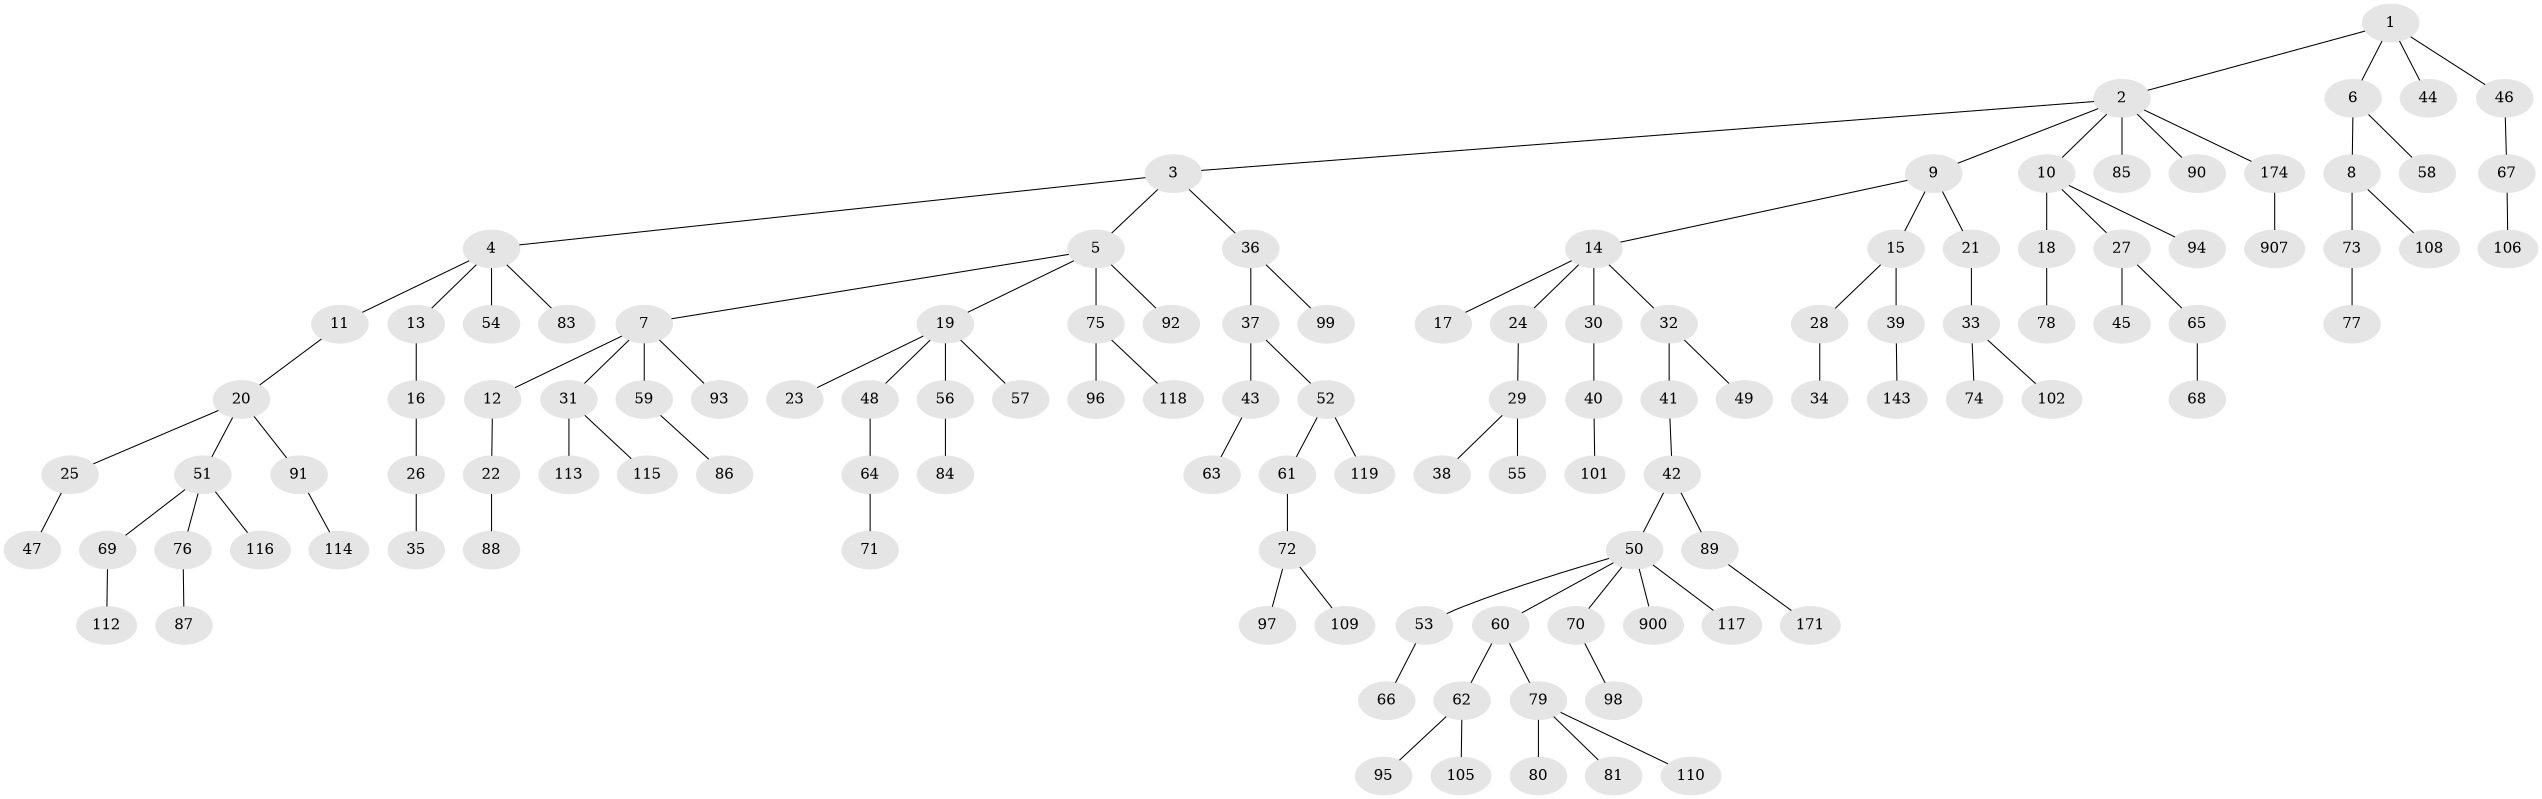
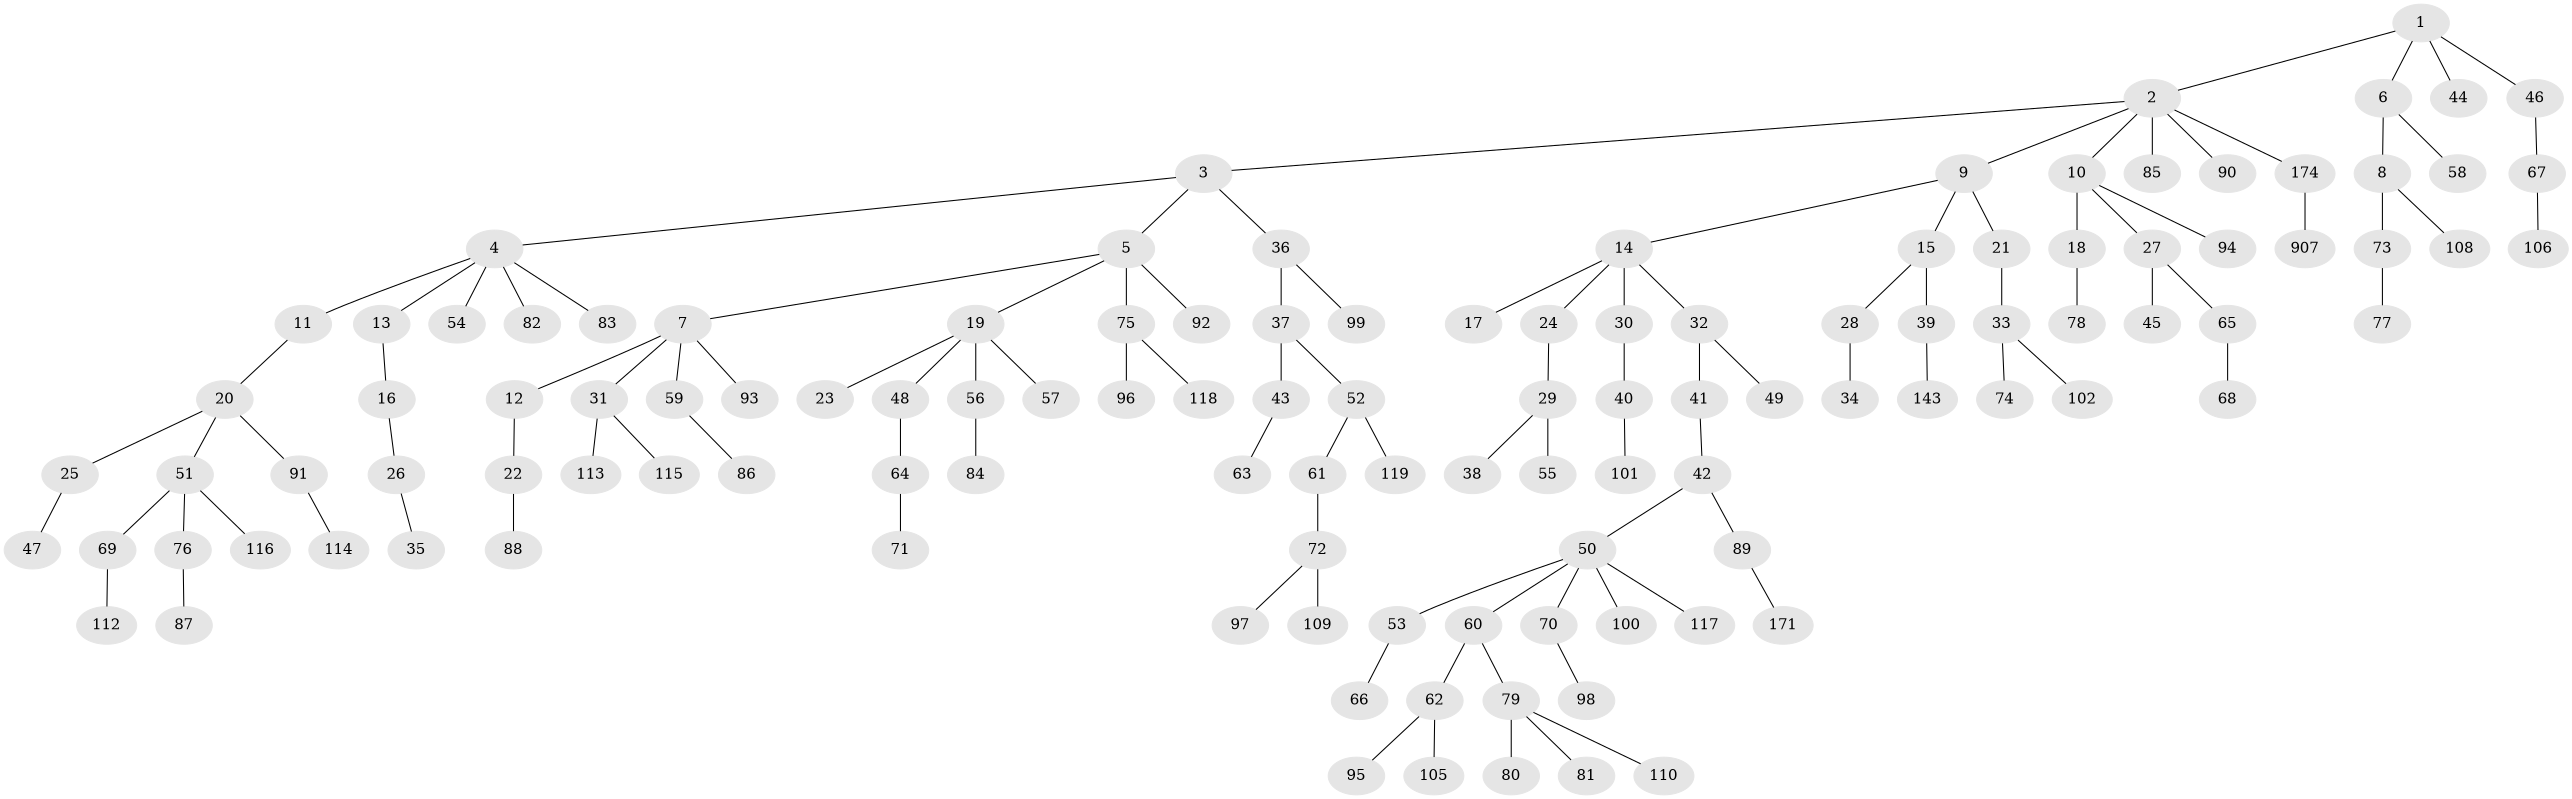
none -> (532, 324)
(1653, 625) -> (1626, 625)
